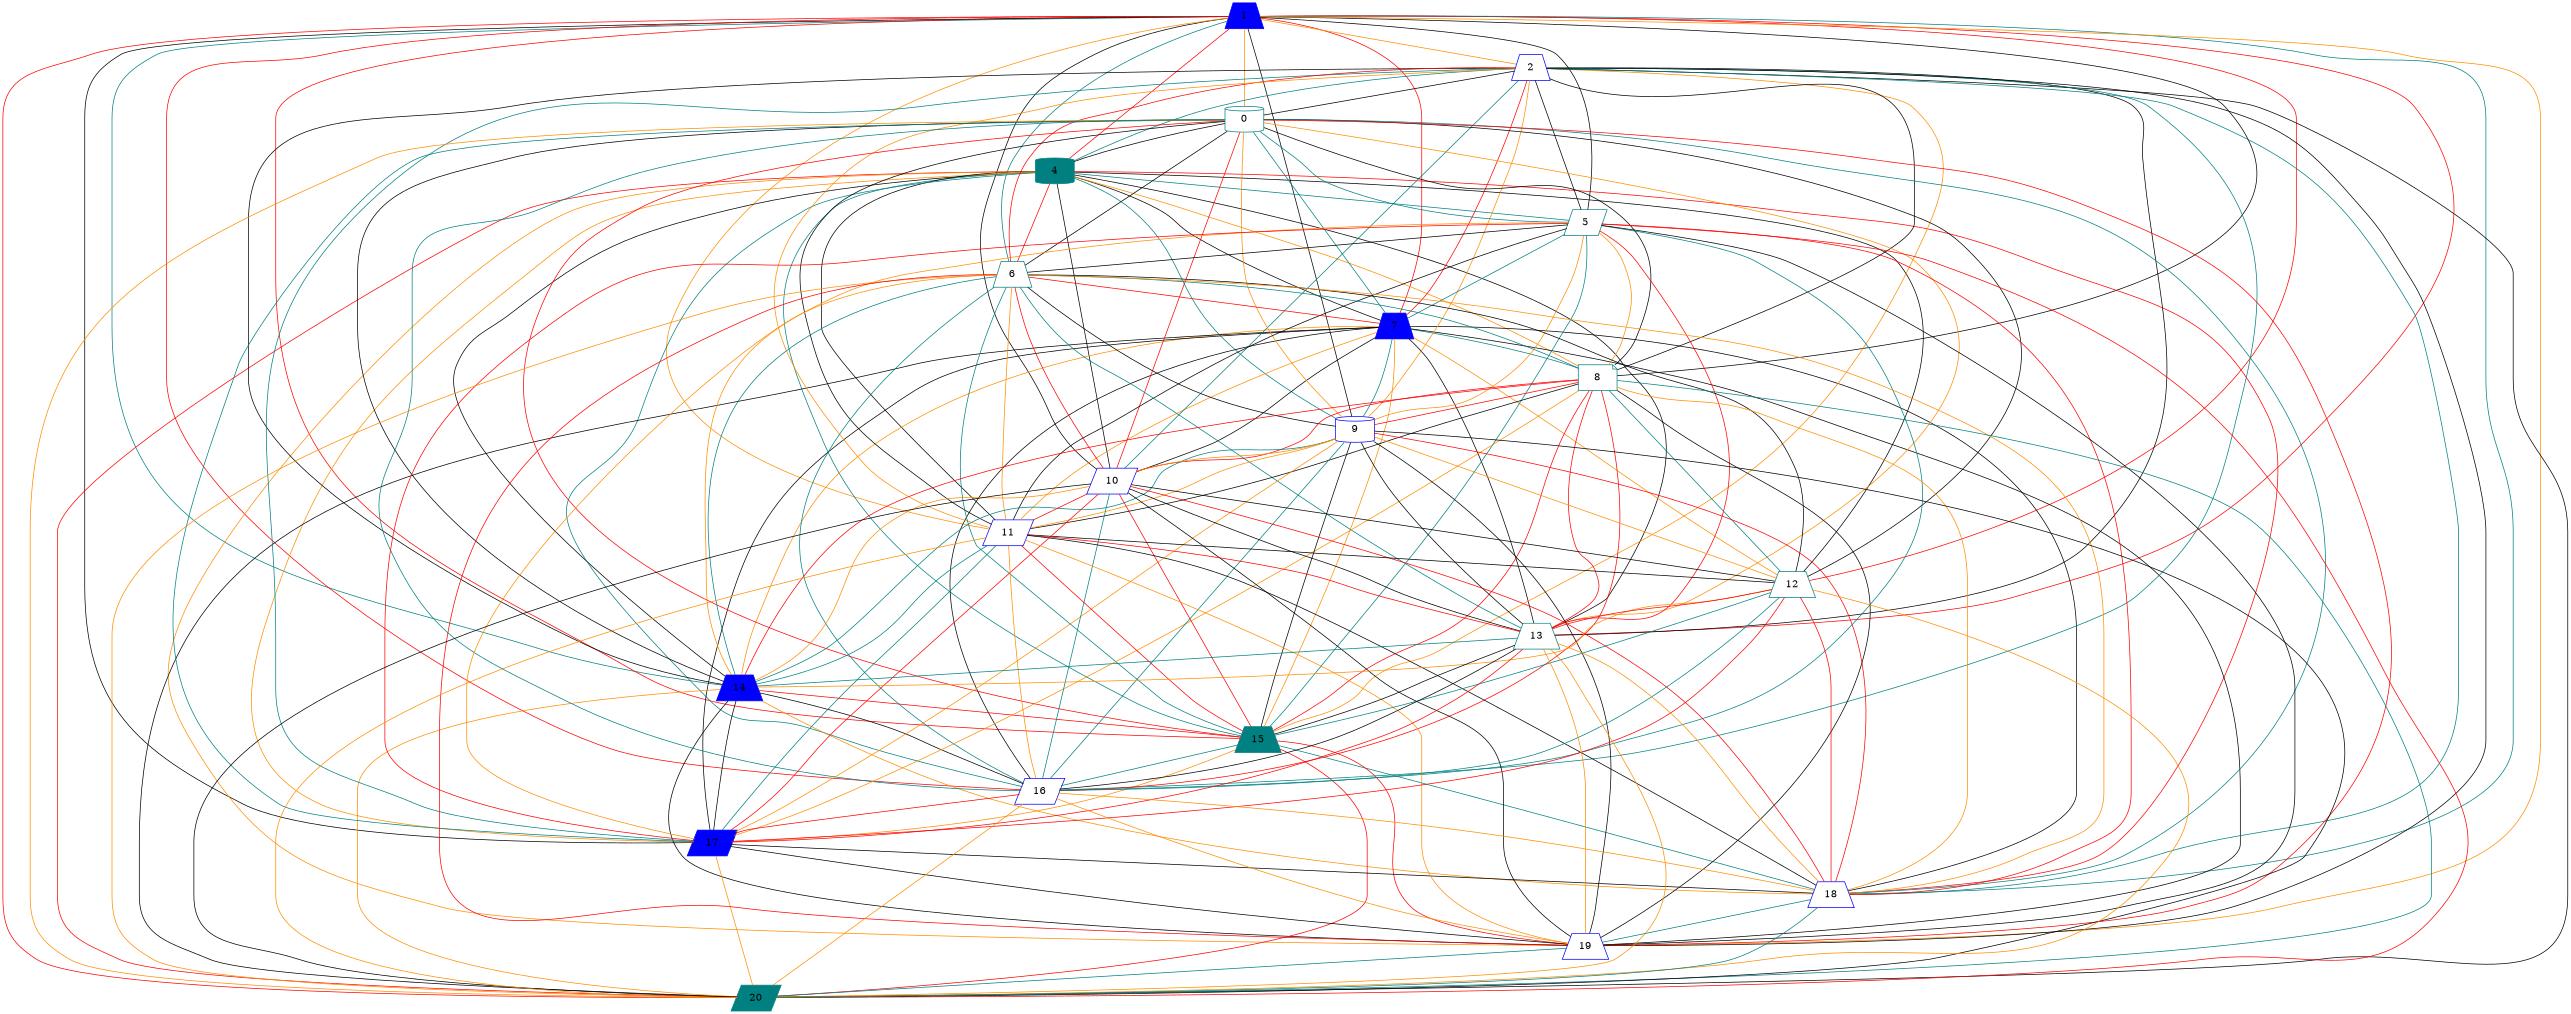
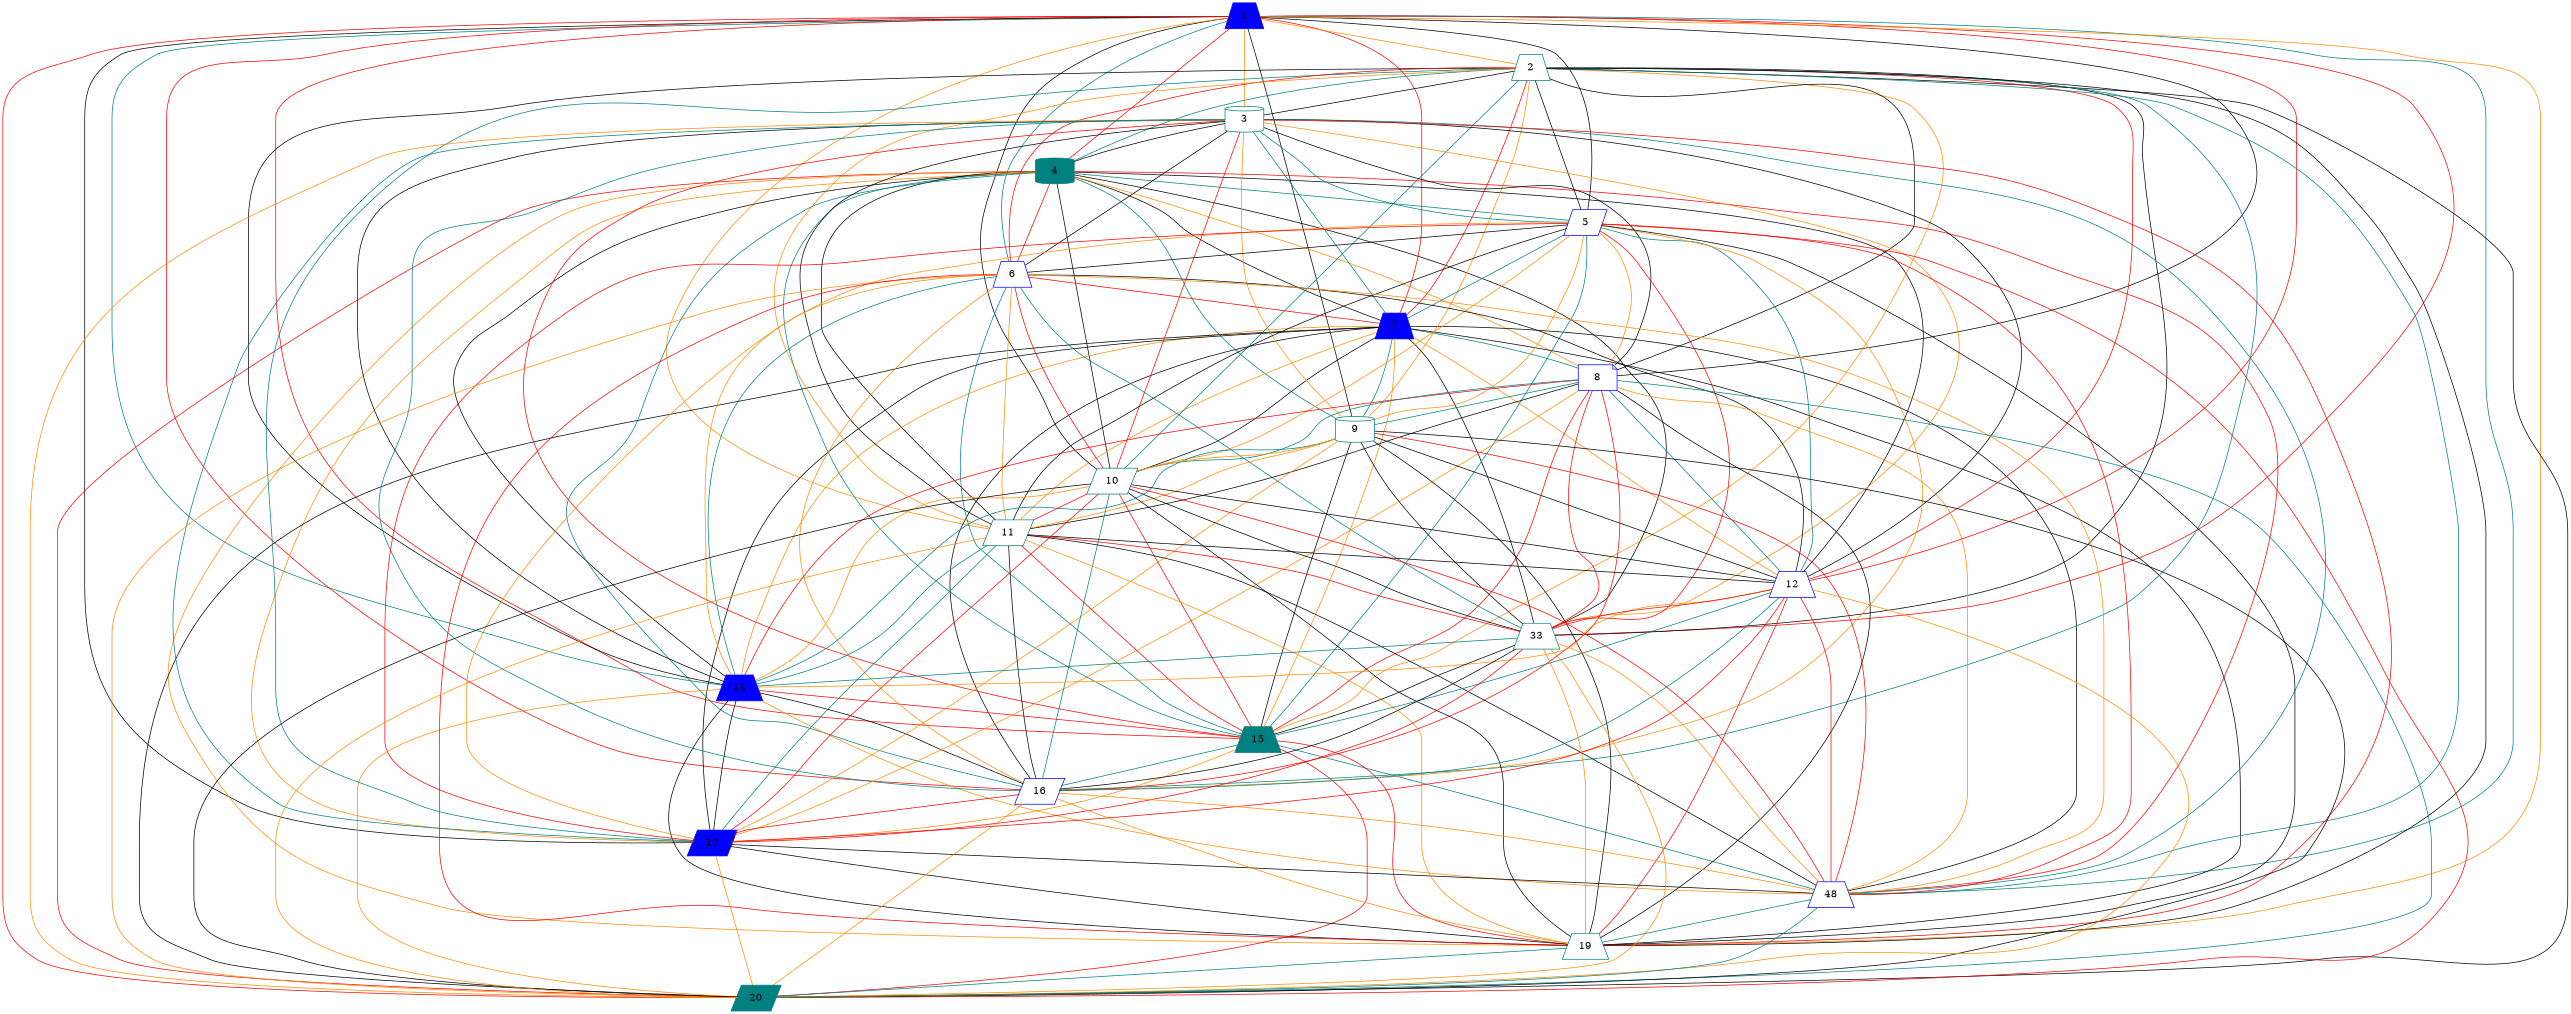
(1531, 67) -> (1531, 67)
(1244, 119) -> (1244, 119)
none -> (2133, 136)
(1585, 223) -> (1585, 223)
(1012, 274) -> (1012, 274)
(1294, 292) -> none
none -> (1792, 339)
none -> (1364, 377)
(1598, 378) -> (1598, 378)
(1171, 380) -> none
(1476, 404) -> (1476, 404)
(1355, 429) -> (1355, 429)
(1312, 431) -> (1320, 423)
(1112, 481) -> (1112, 481)
(1575, 508) -> (1575, 508)
(1008, 533) -> (1008, 533)
(800, 549) -> (800, 549)
(1792, 584) -> (1792, 584)
(1205, 602) -> none
(1537, 636) -> (1537, 636)
(1016, 651) -> (1016, 651)
(1768, 691) -> (1768, 691)
none -> (1706, 773)
(1831, 895) -> (1831, 895)
(1585, 946) -> (1585, 946)
